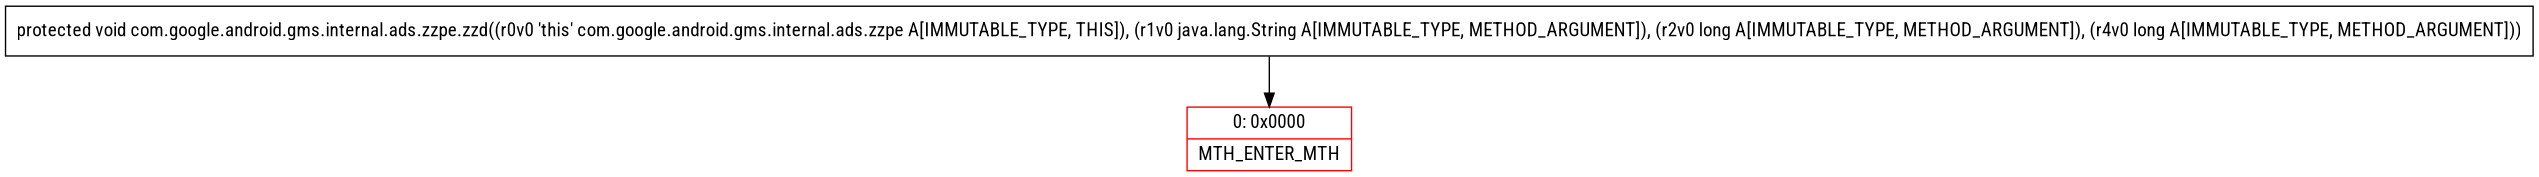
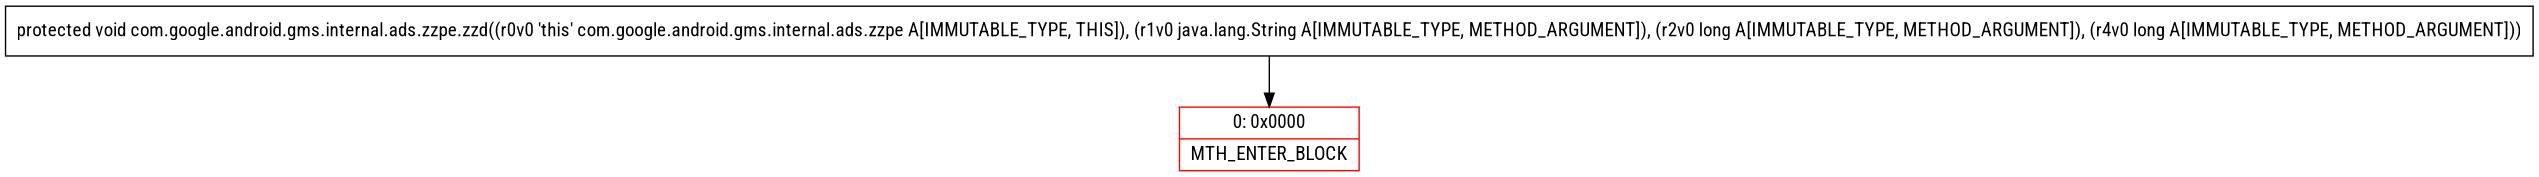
(1269, 154) -> (1269, 154)
